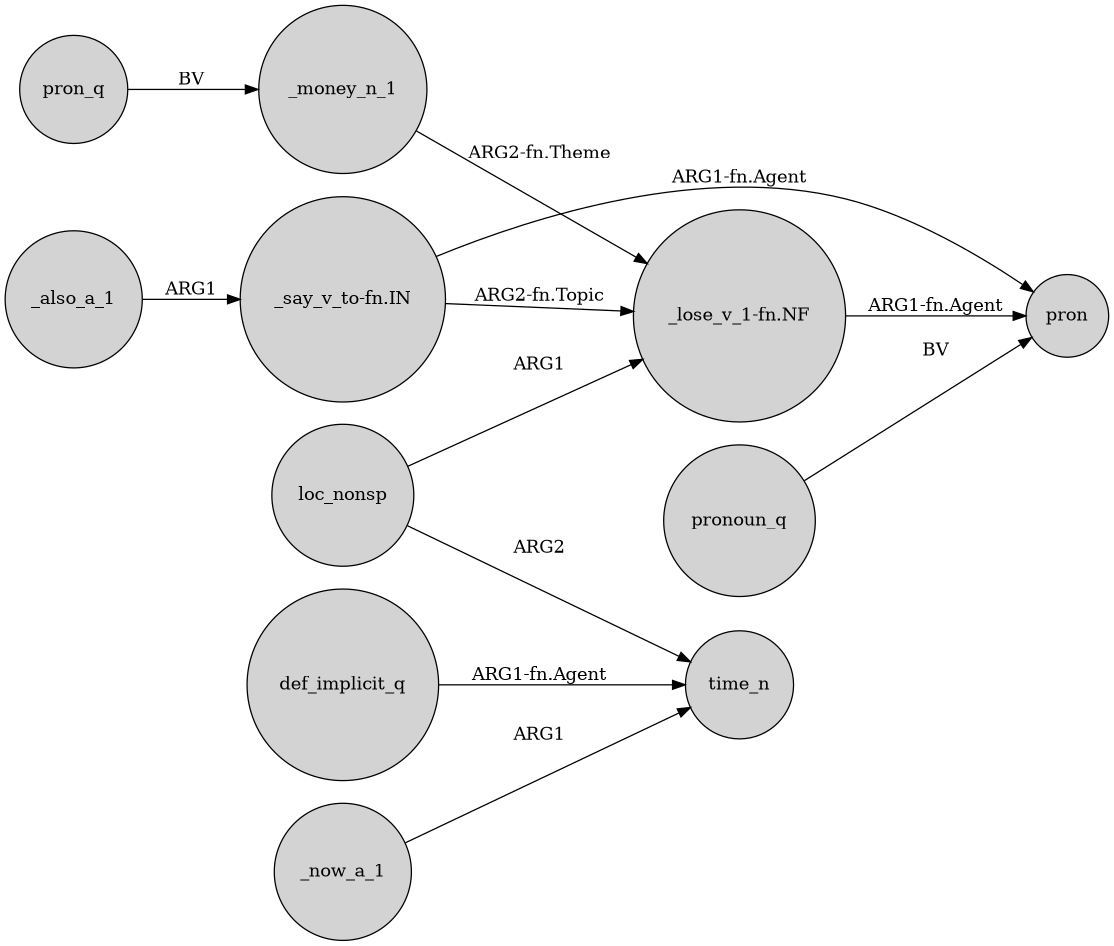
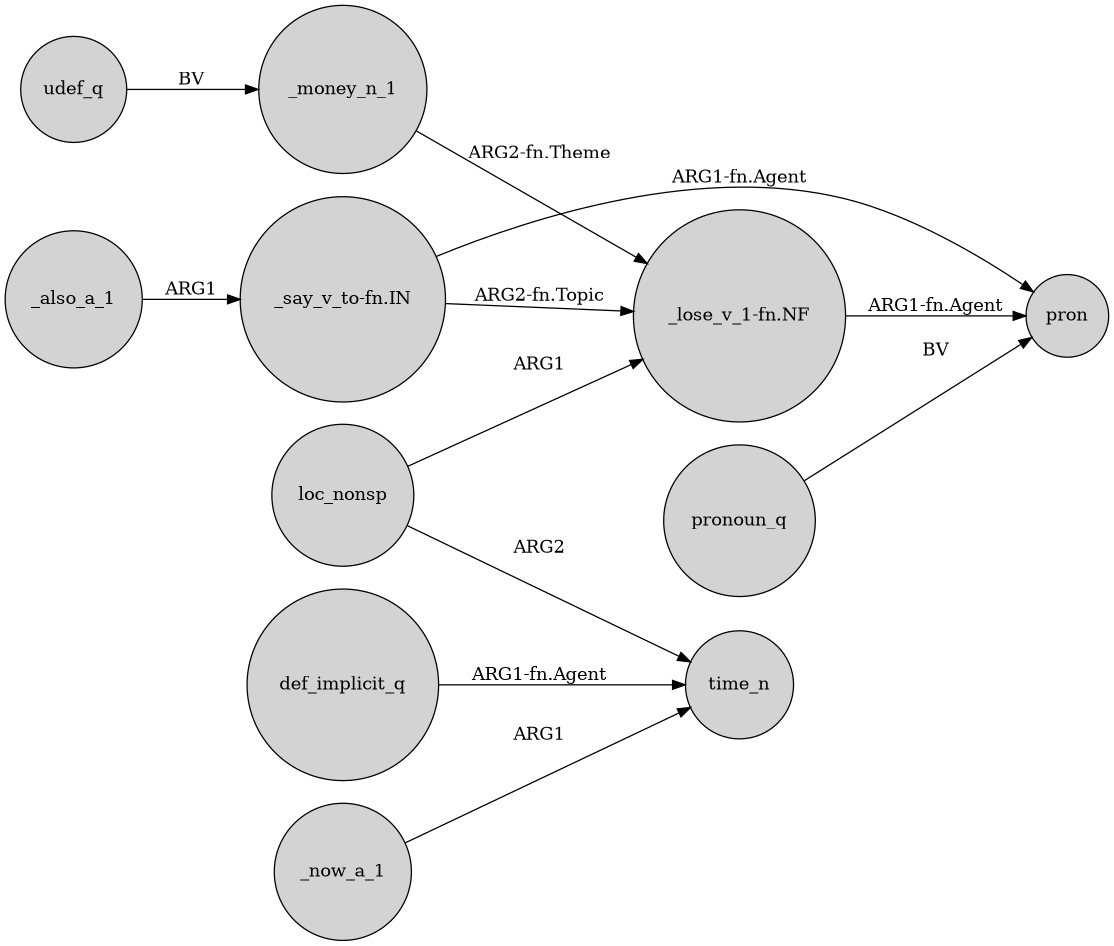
(74, 89) -> (74, 89)
